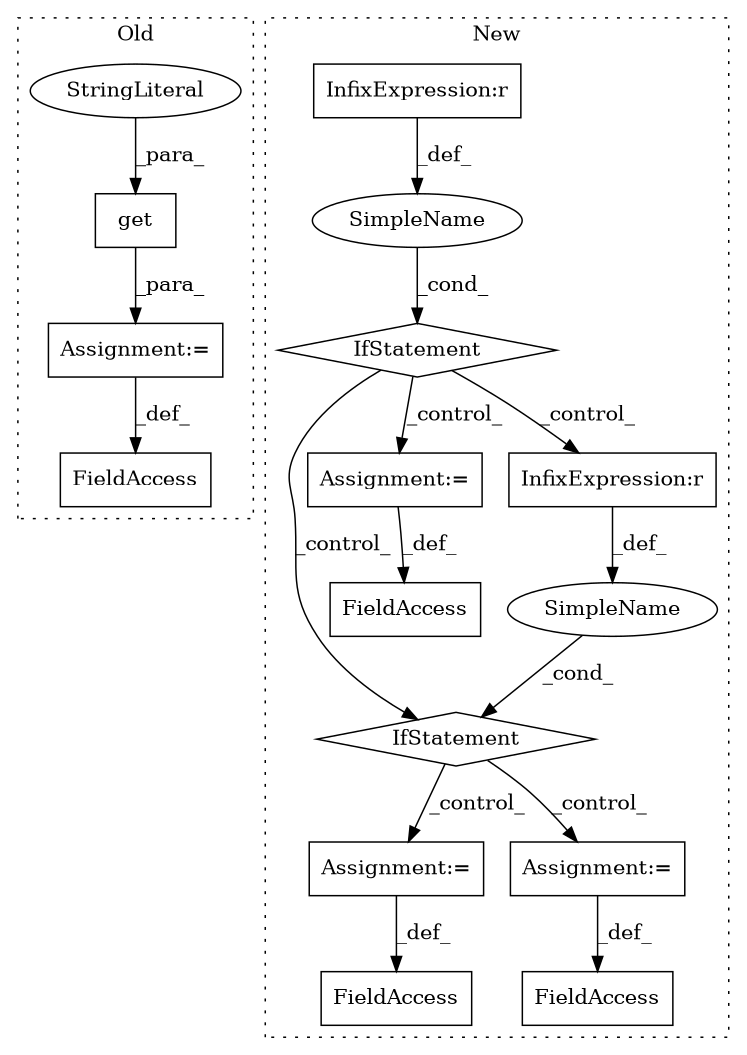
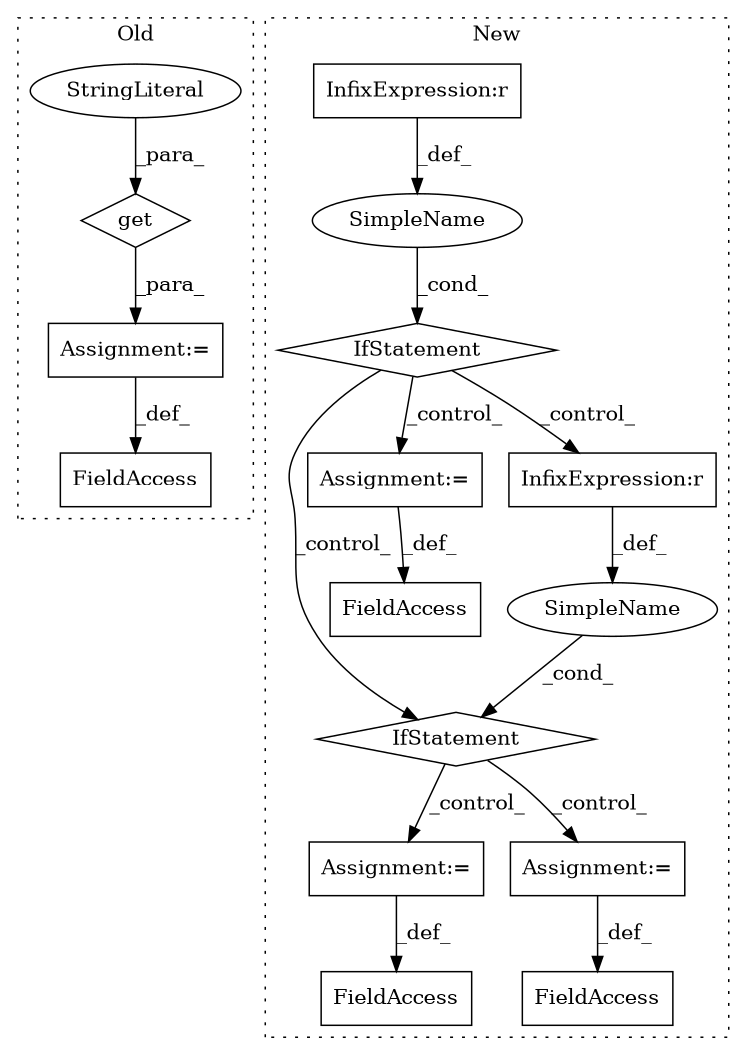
(136, 221) -> (136, 221)
